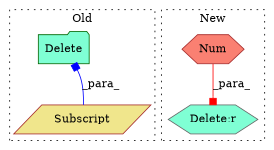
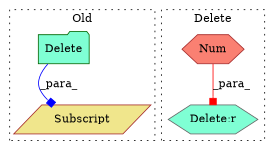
(213, 19) -> (213, 19)
(83, 88) -> (39, 82)
